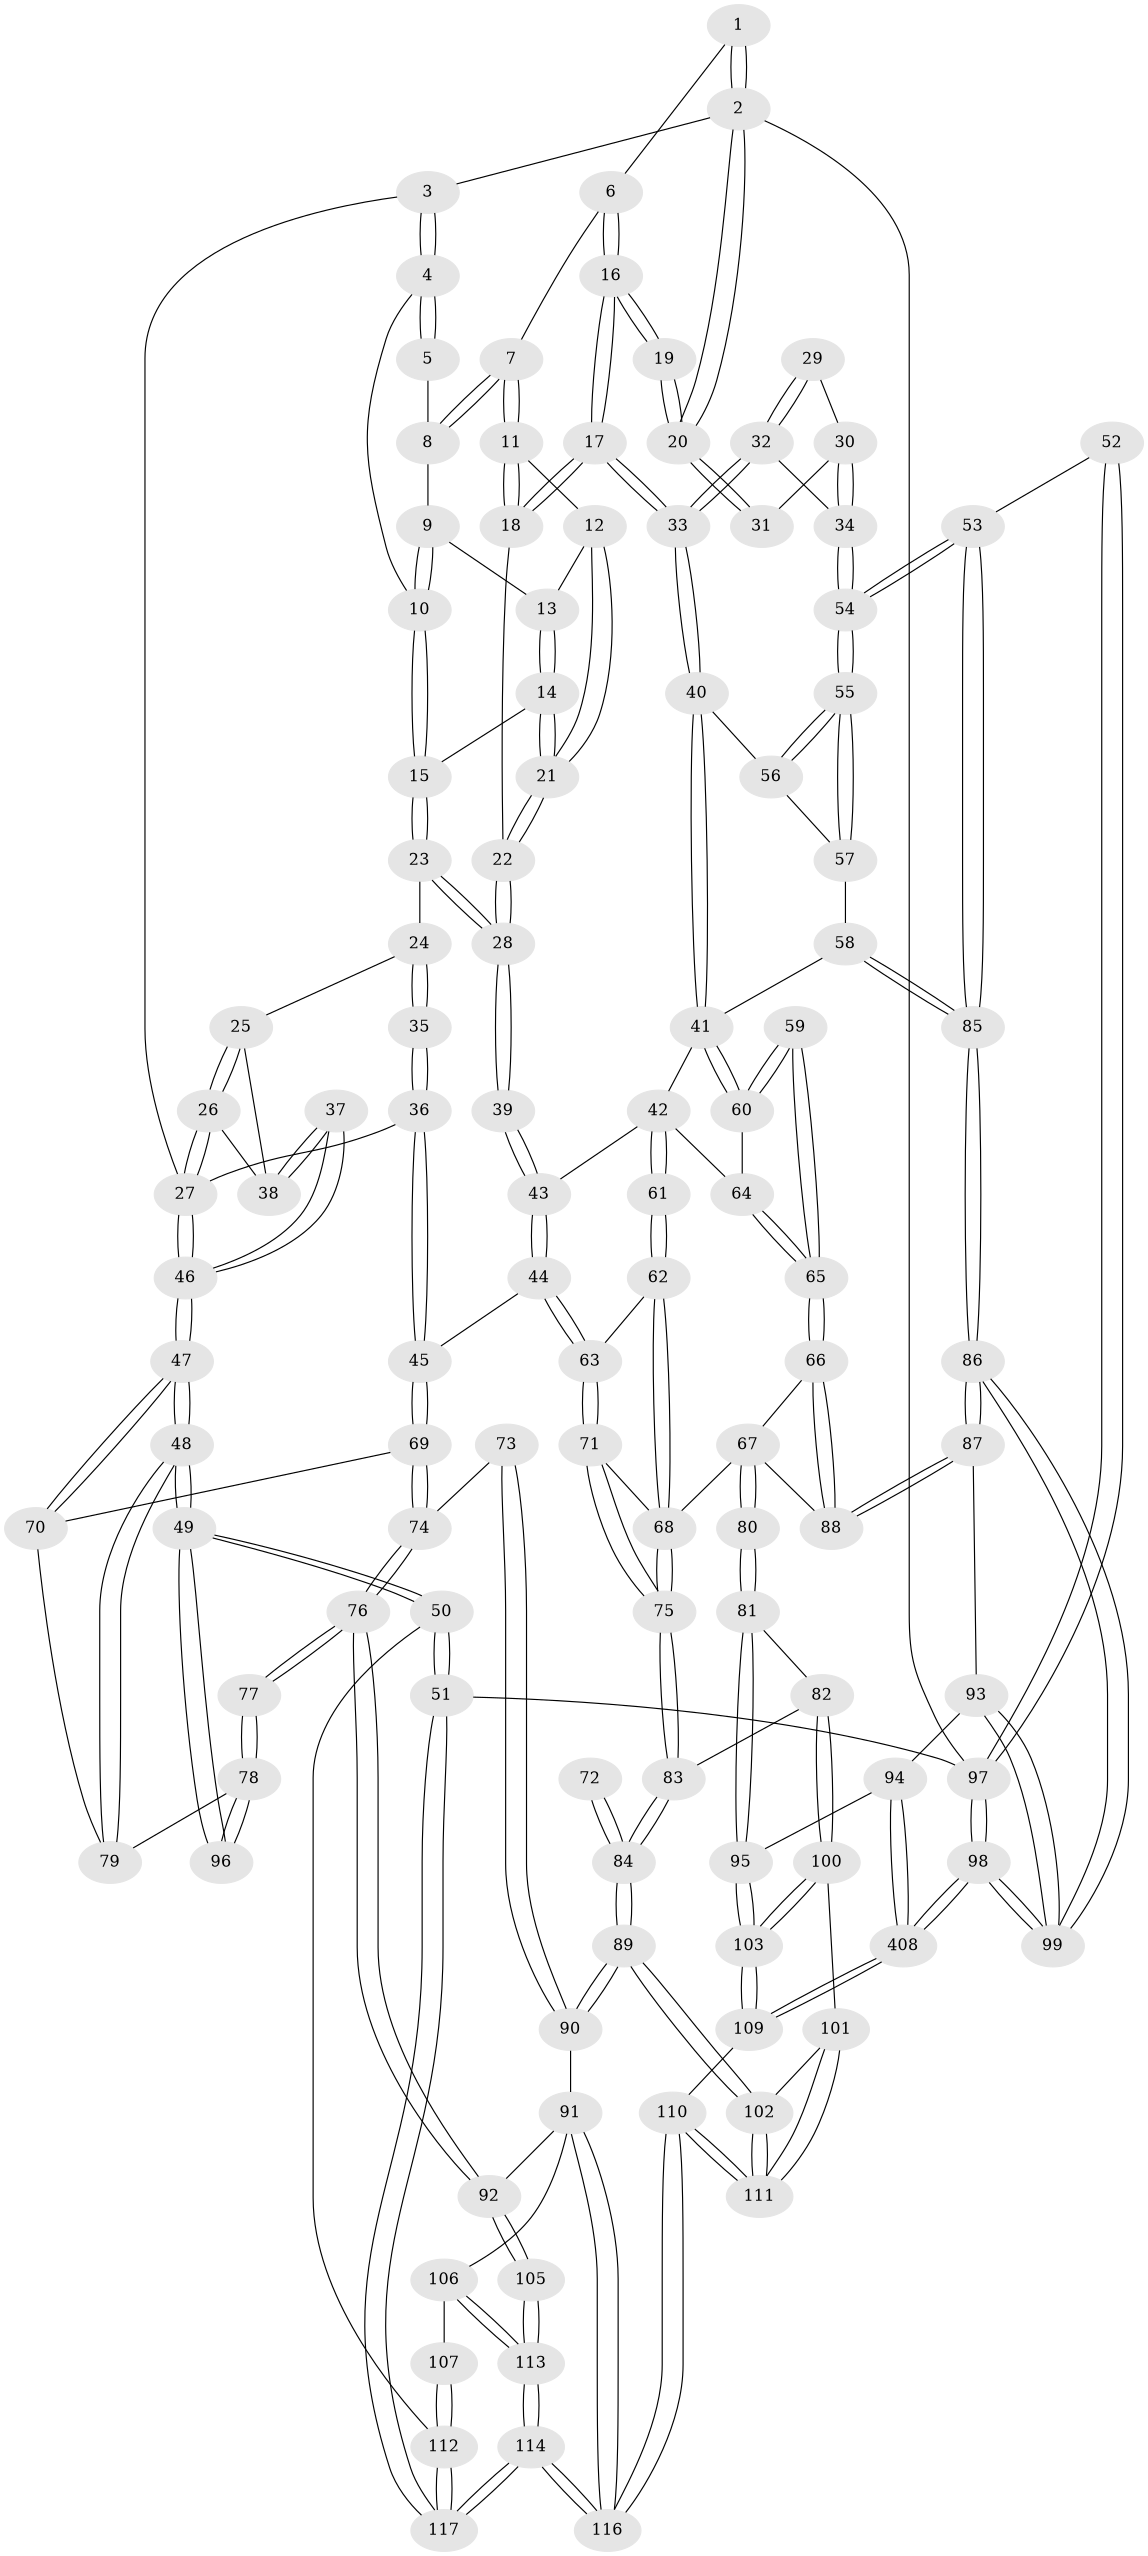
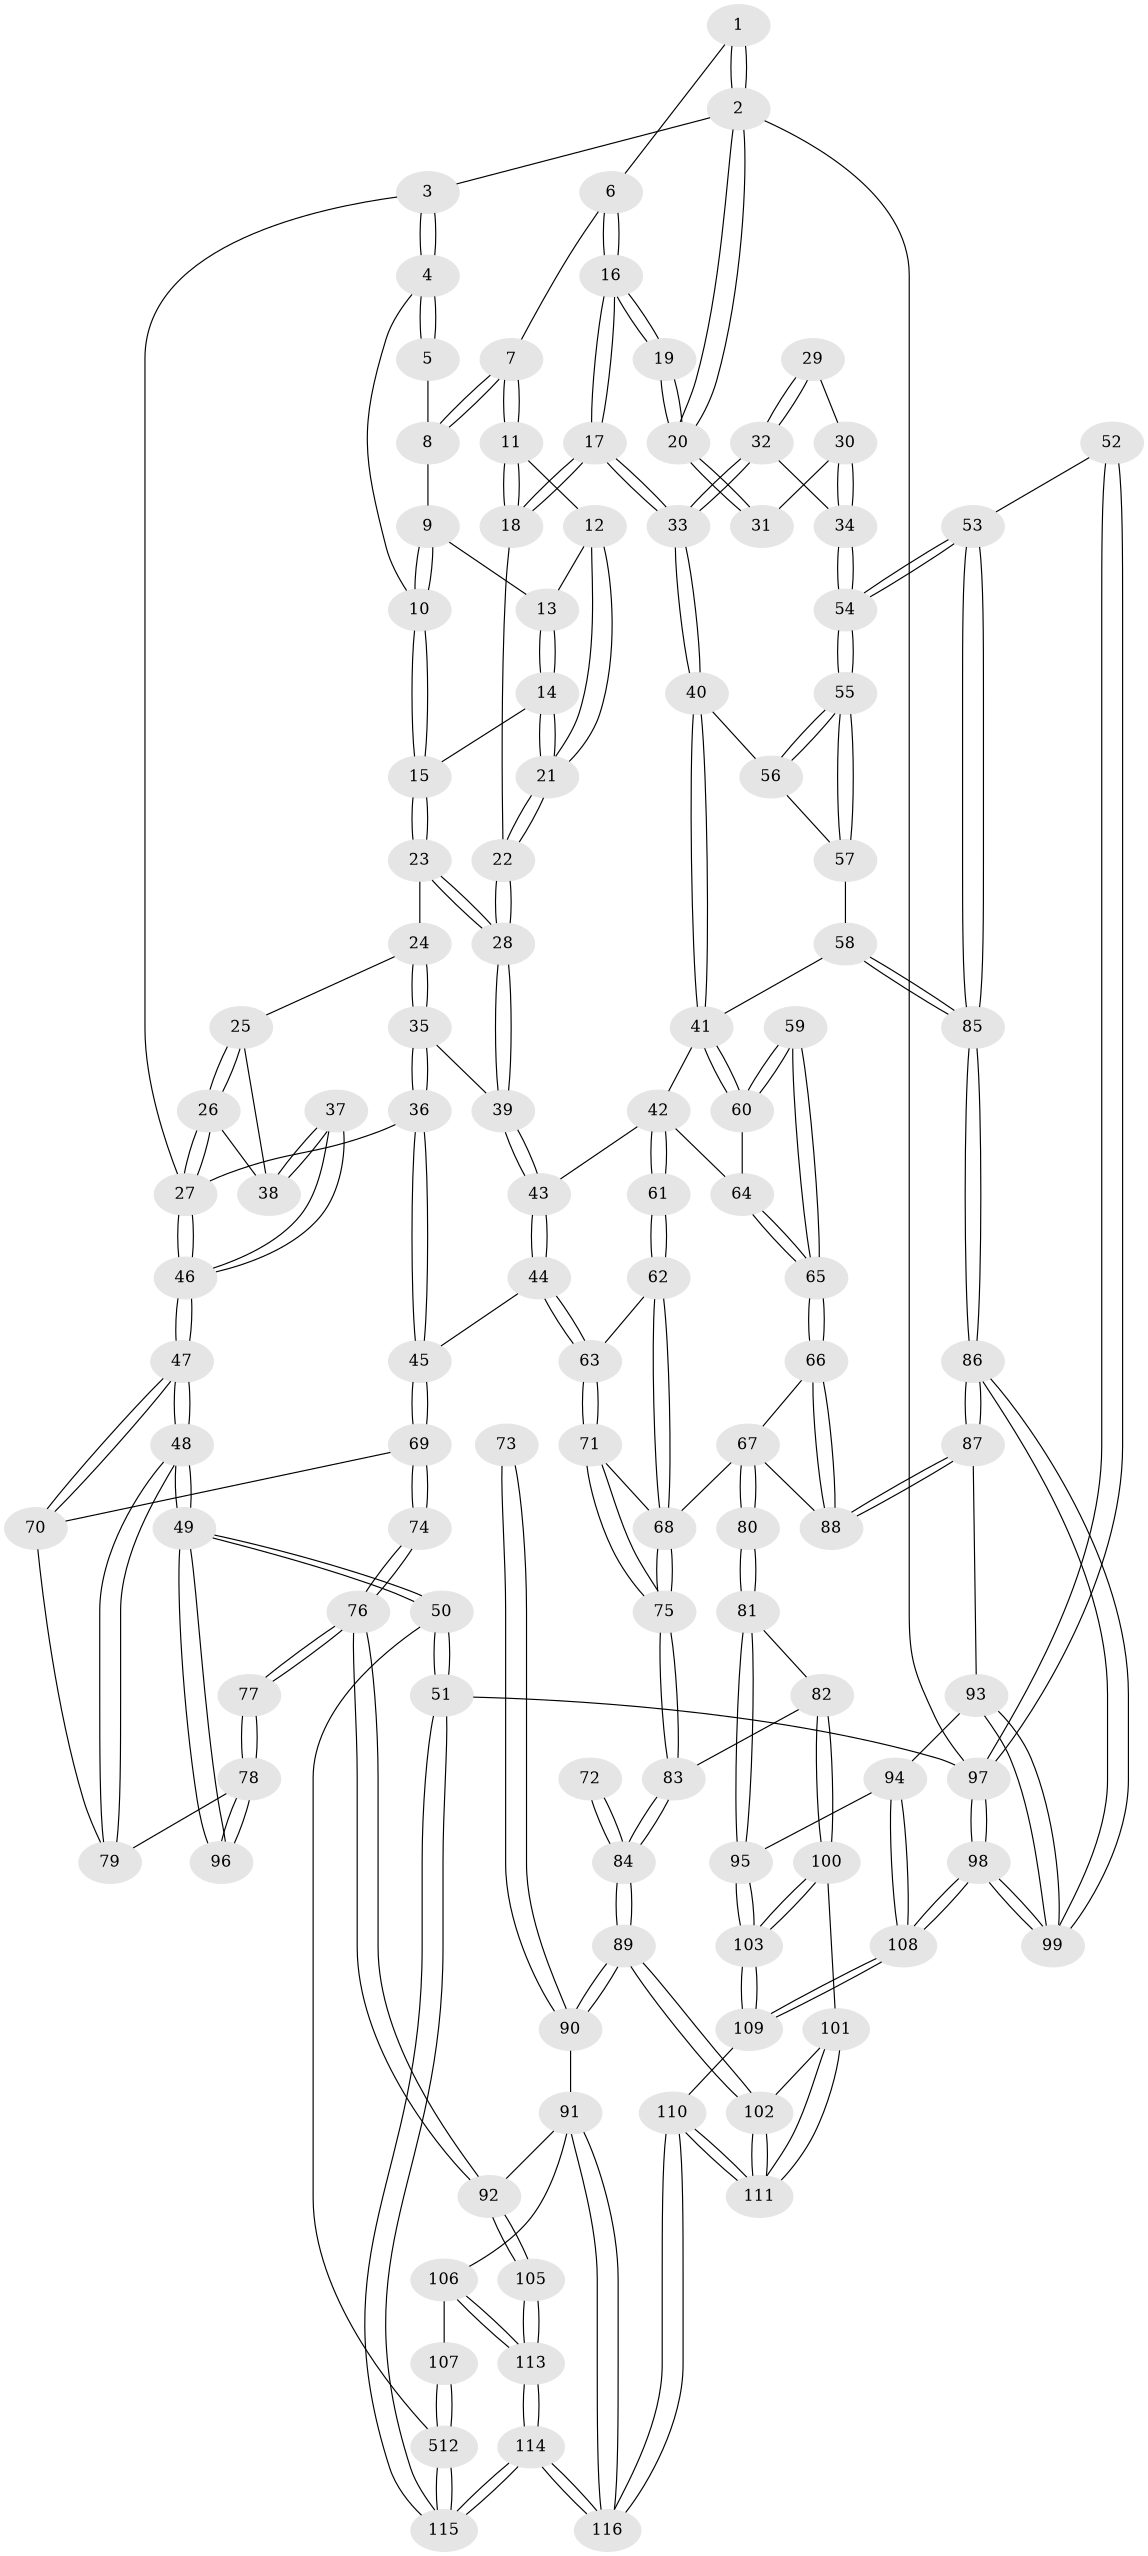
none -> (461, 1069)
(463, 1487) -> none
(903, 1946) -> (903, 1946)
(444, 2447) -> (444, 2447)
(444, 2531) -> (444, 2531)
